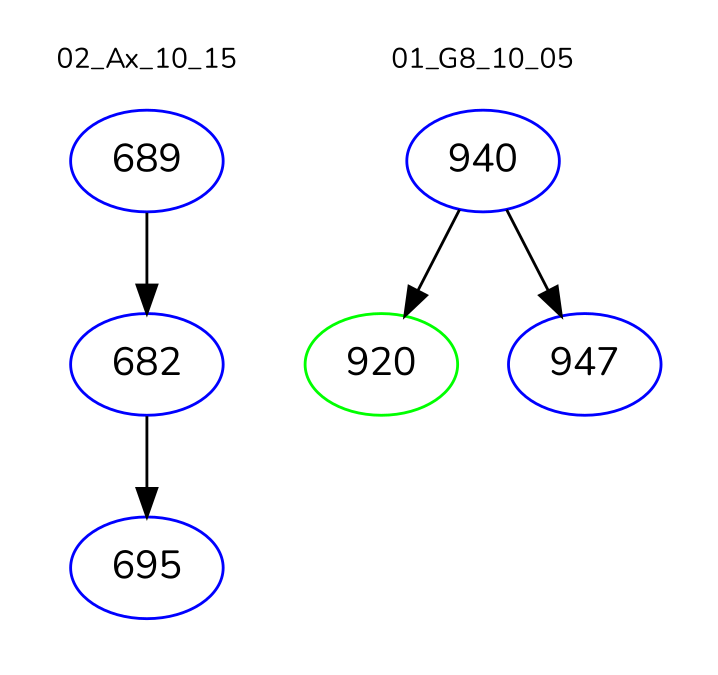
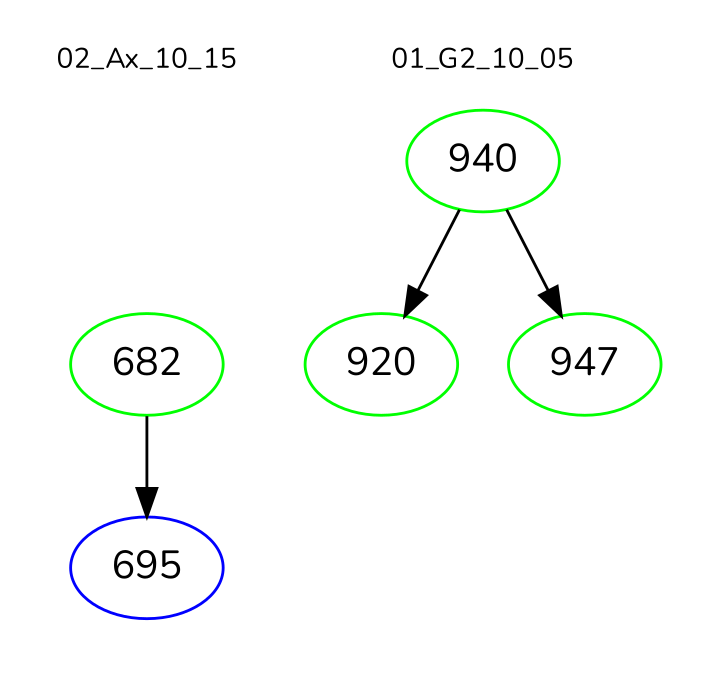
(483, 61) -> (483, 61)
(147, 161) -> none
(483, 161) -> (483, 161)
(147, 364) -> (147, 364)
(585, 364) -> (585, 364)
